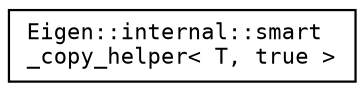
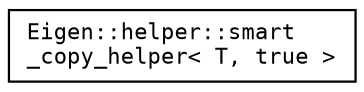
(182, 46) -> (182, 46)
